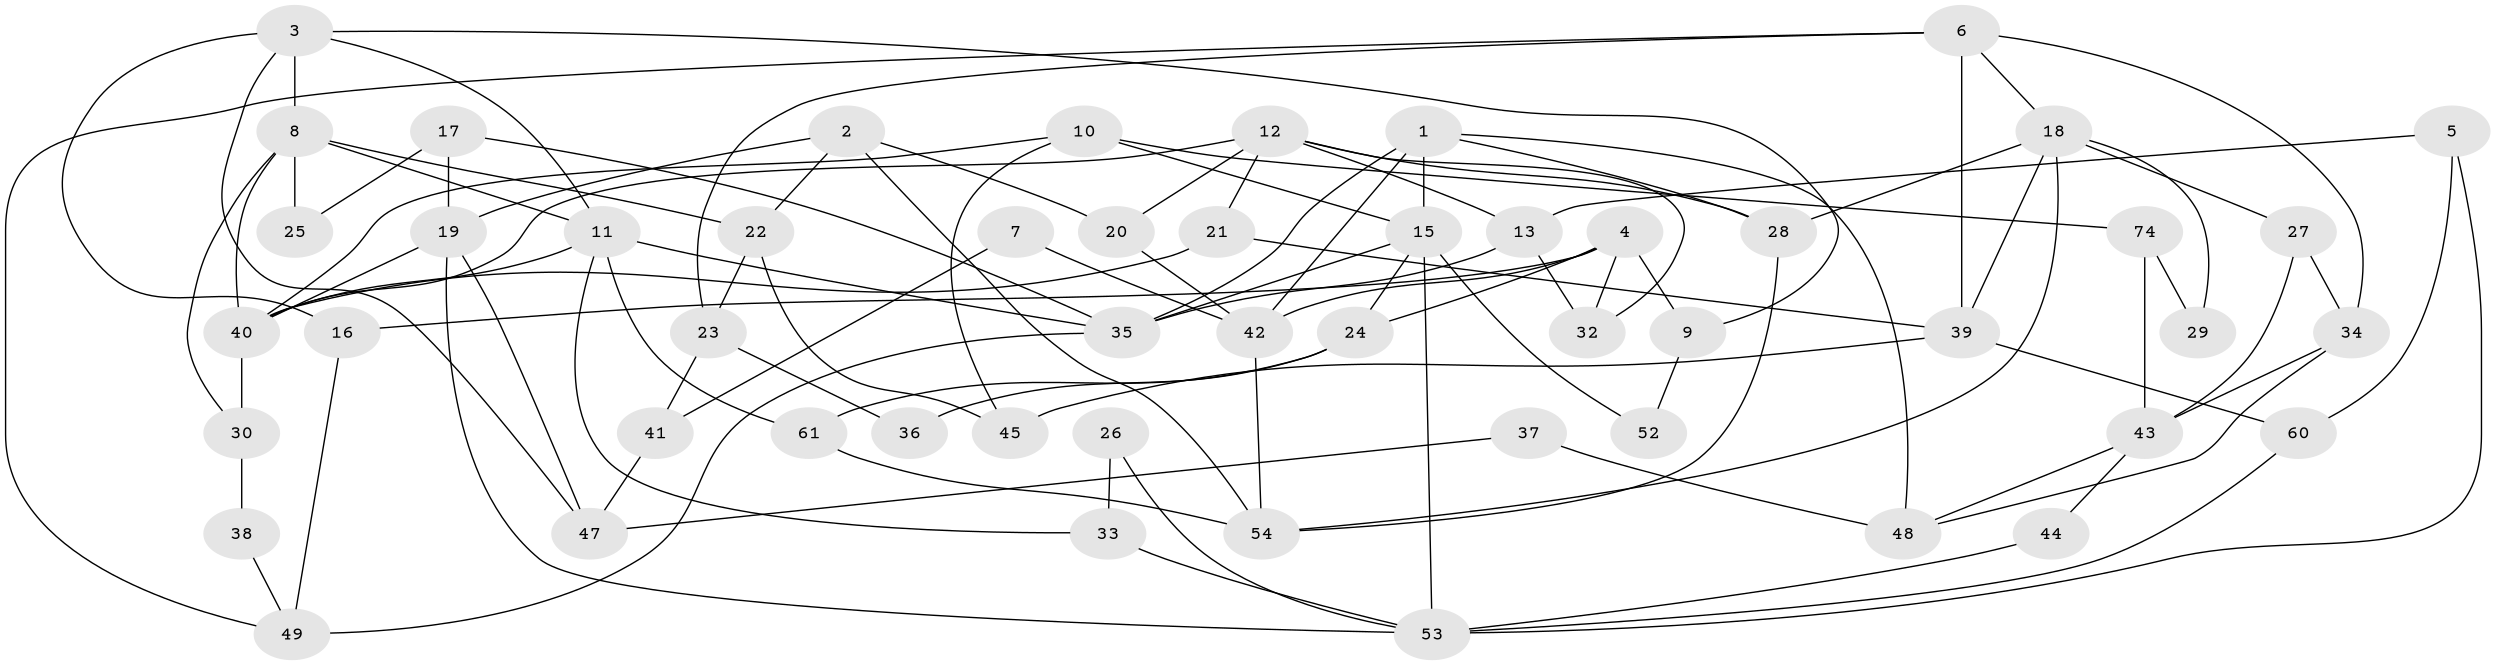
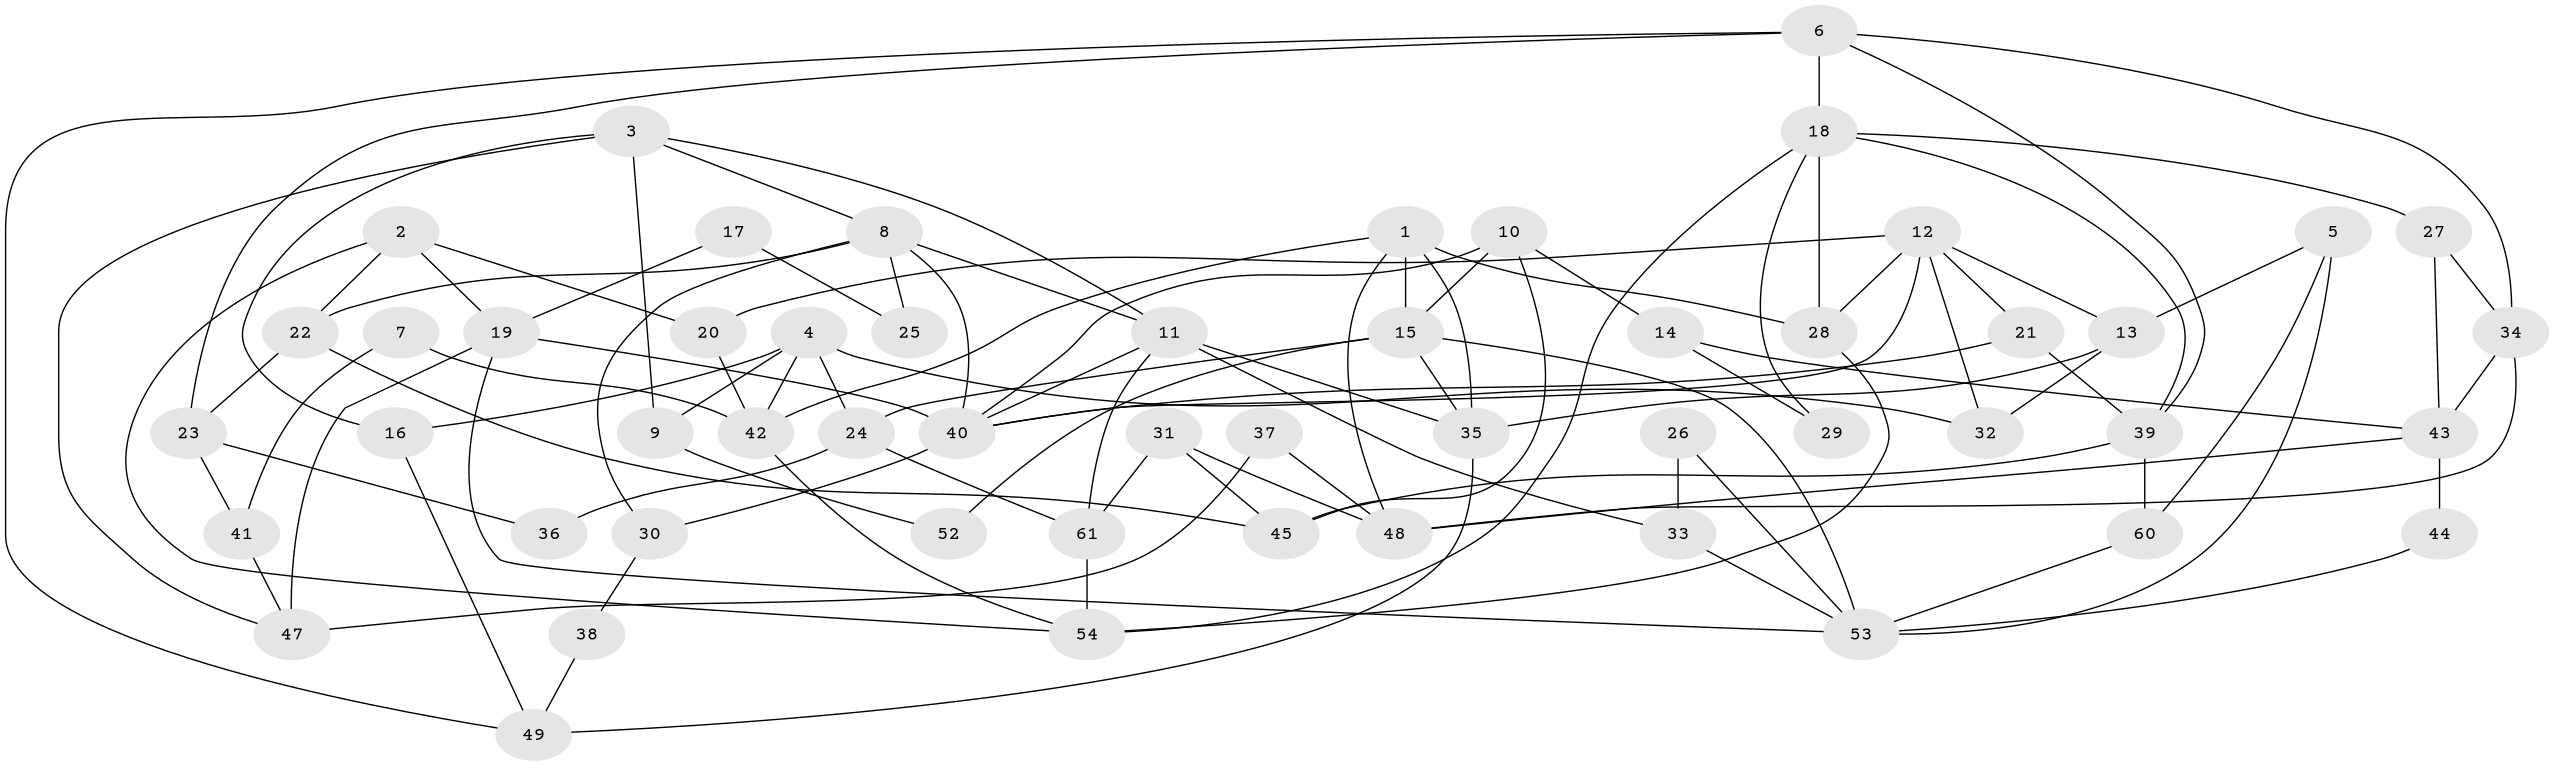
(795, 204) -> none
(2145, 232) -> (1665, 333)
none -> (1164, 433)
